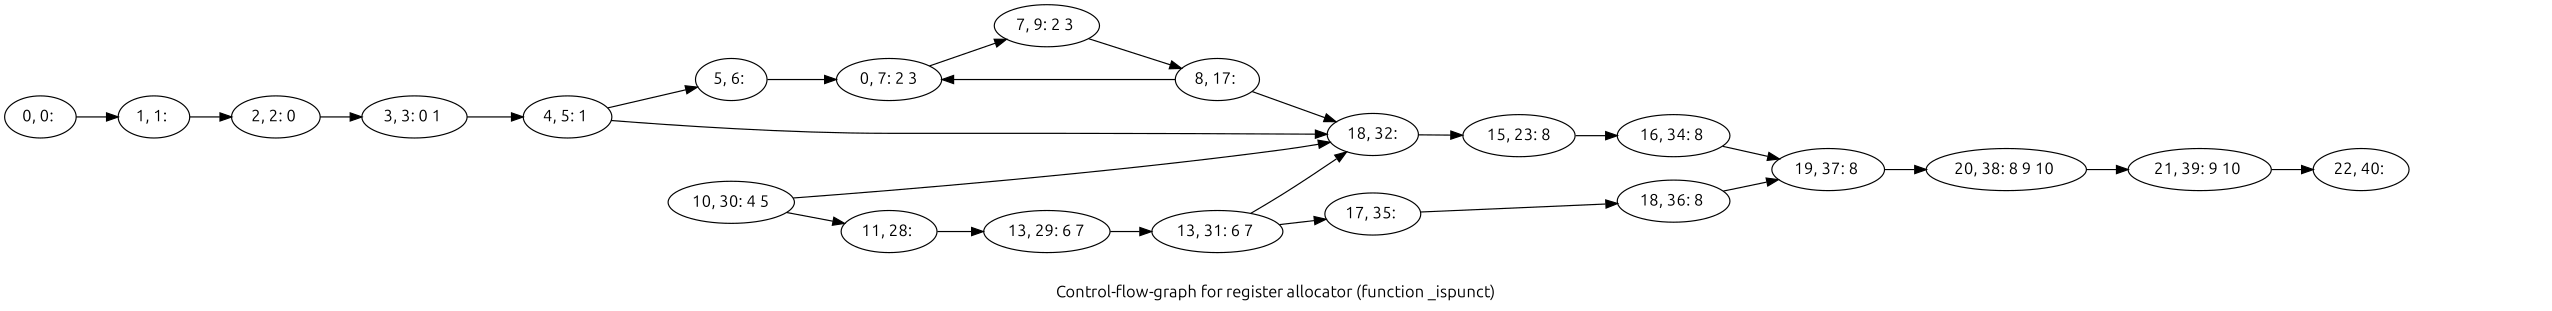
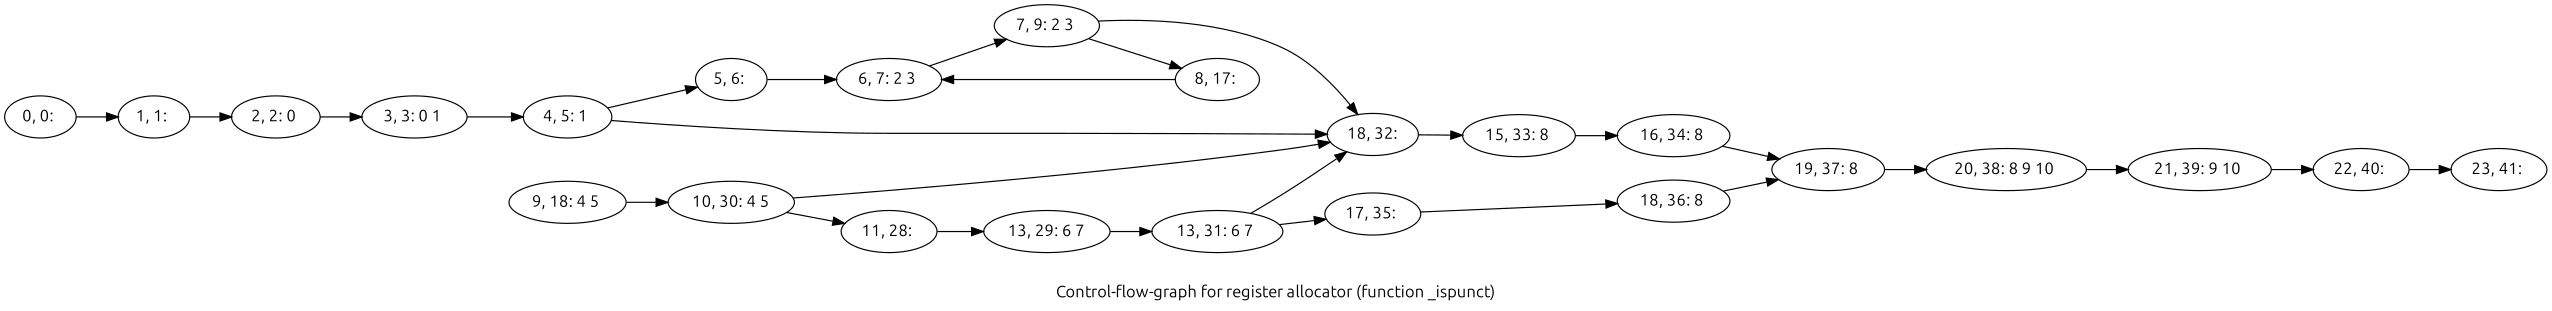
(889, 80) -> (889, 80)
(1289, 105) -> (1236, 32)
(1519, 136) -> (1519, 136)
none -> (2499, 170)
none -> (568, 202)
